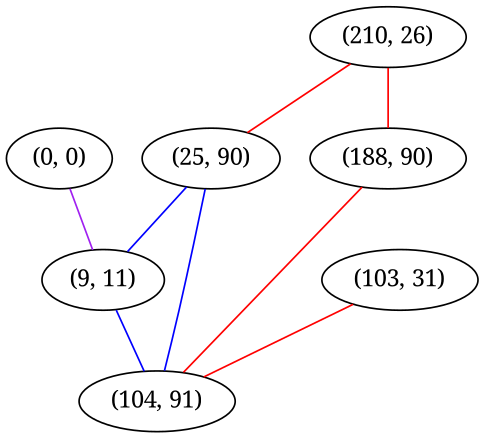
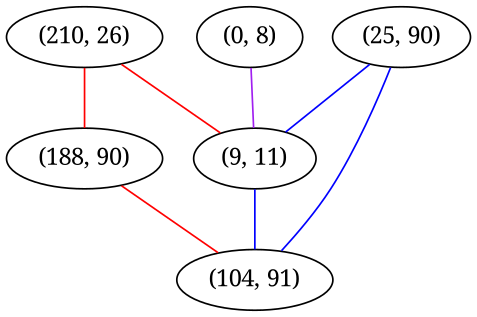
(299, 98) -> (171, 99)
(59, 158) -> (250, 37)
(400, 280) -> none
